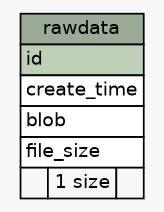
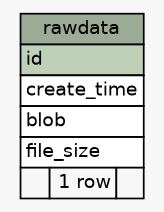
(83, 182) -> (85, 182)
